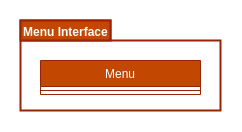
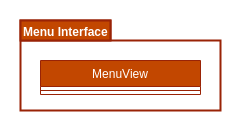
(120, 74) -> (120, 74)
